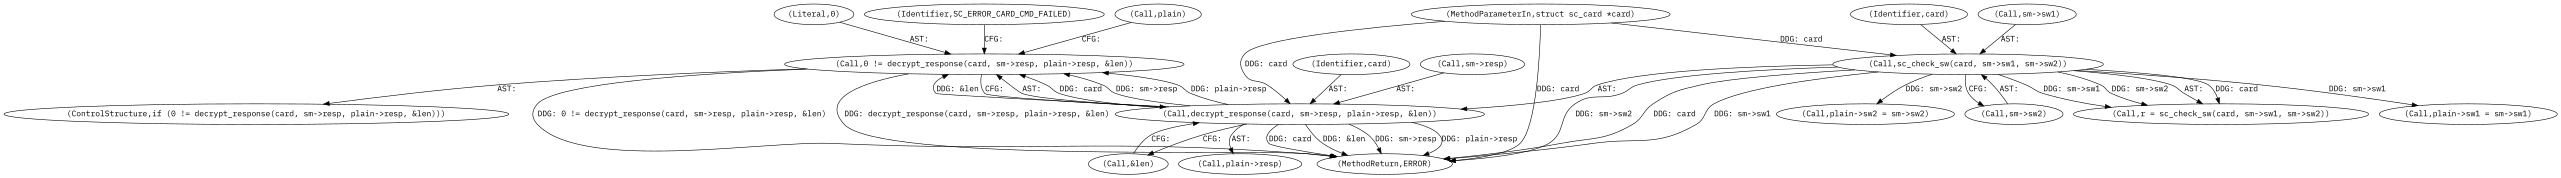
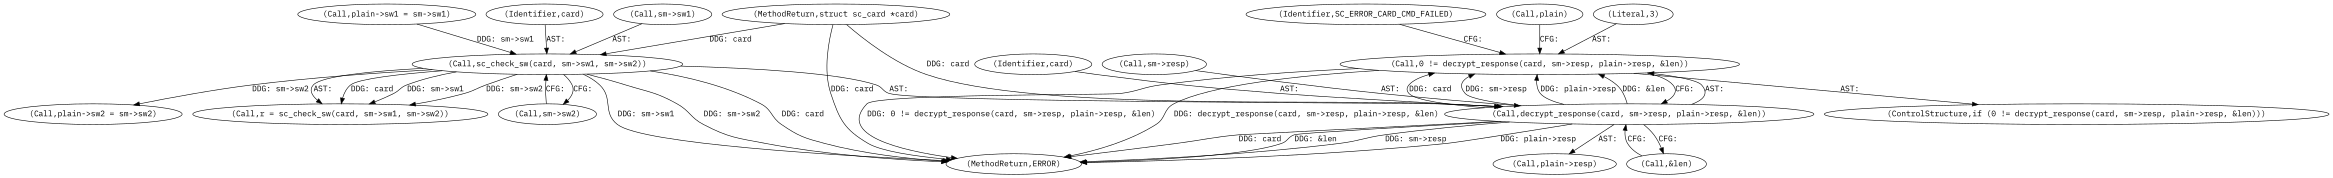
(814, 14) -> (1633, 14)
(1541, 14) -> (836, 14)
(2245, 83) -> (464, 38)
(2012, 89) -> (558, 89)
